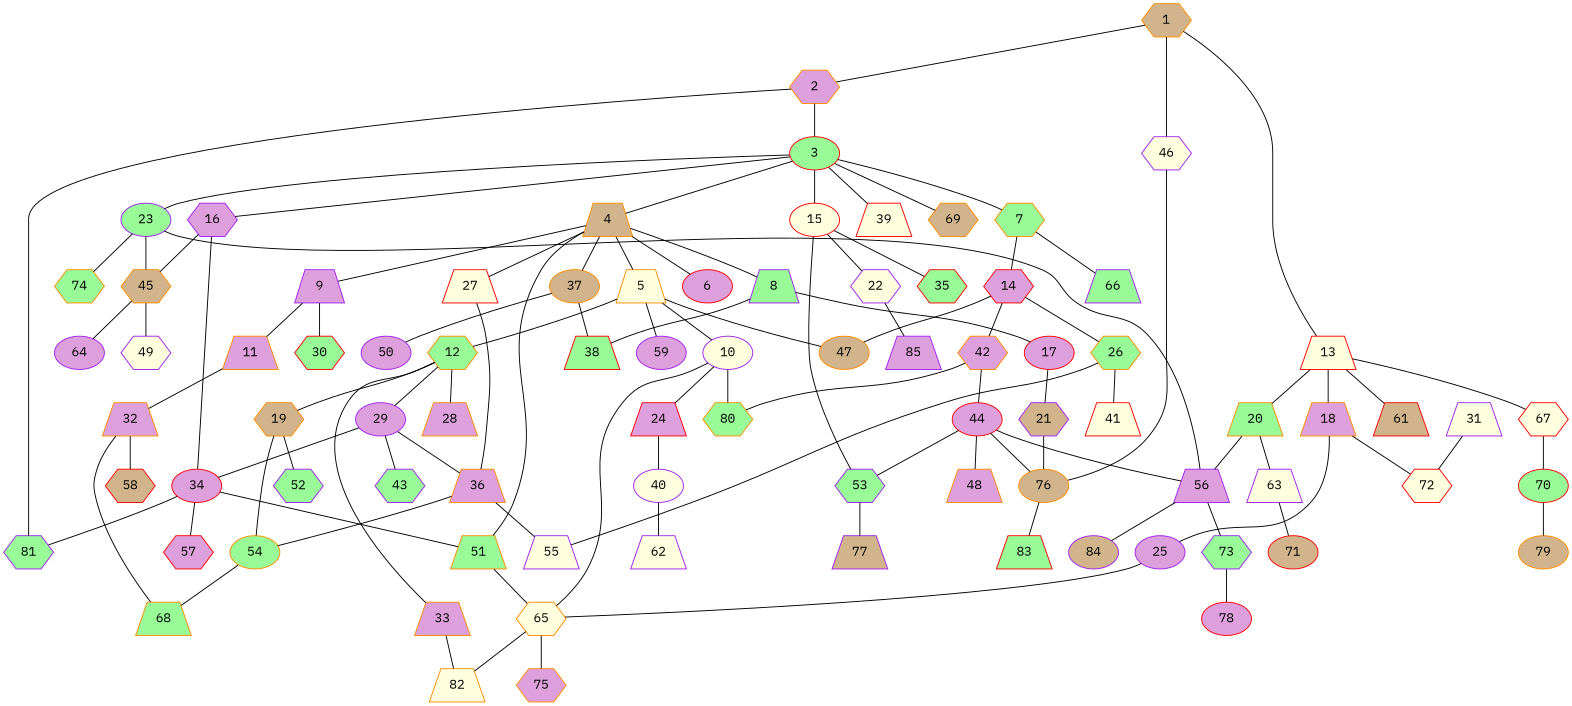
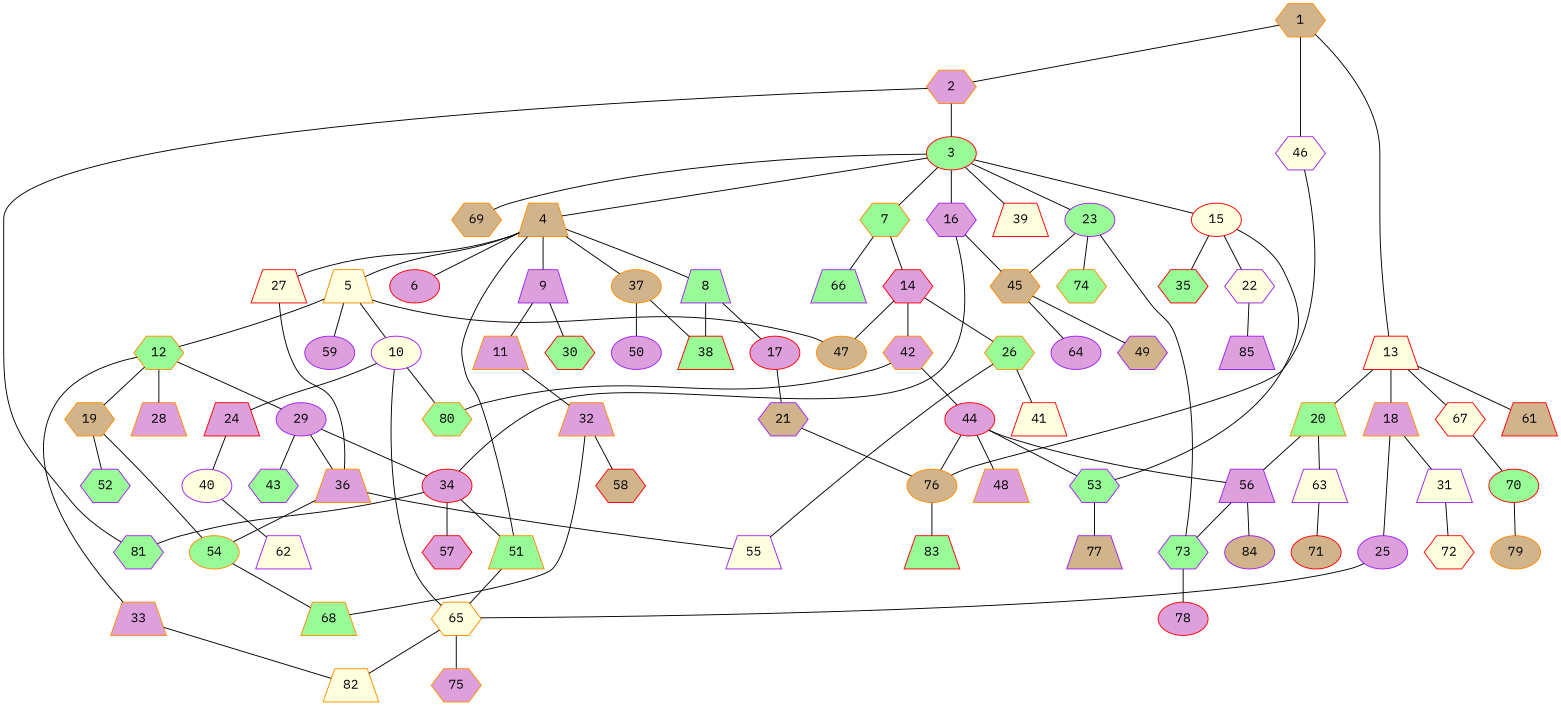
(741, 238) -> (1185, 372)
(146, 353) -> (1143, 353)
(1381, 455) -> (1418, 453)
